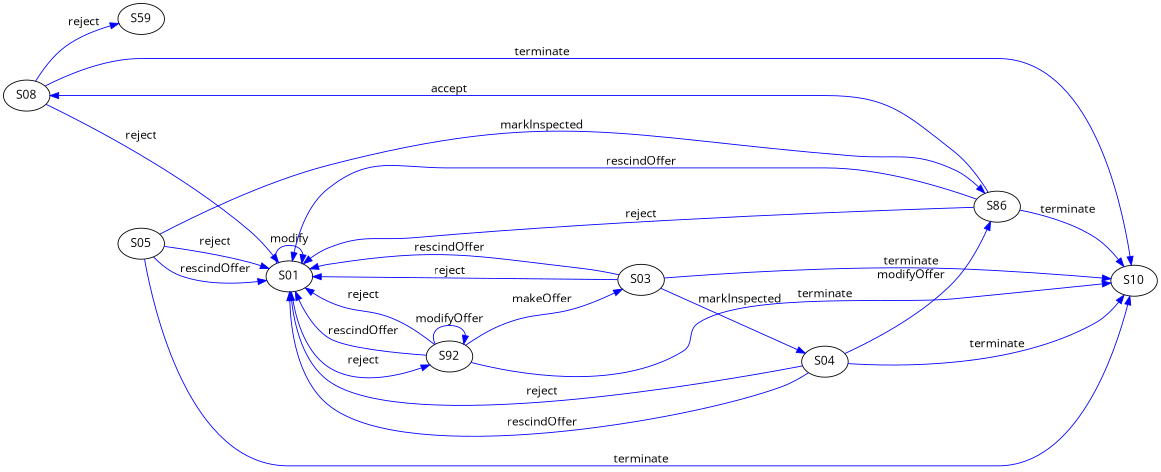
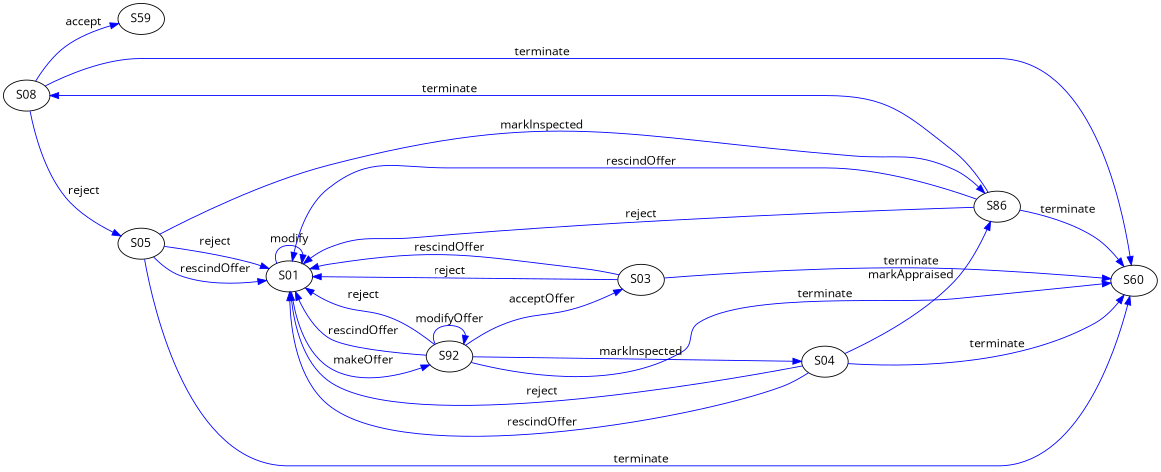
(84, 22) -> (84, 22)
(450, 89) -> (450, 89)
(166, 171) -> (56, 183)
(911, 275) -> (911, 275)
(1134, 281) -> (1134, 281)
(542, 299) -> (542, 299)
(729, 319) -> (633, 359)
(363, 360) -> (363, 360)
